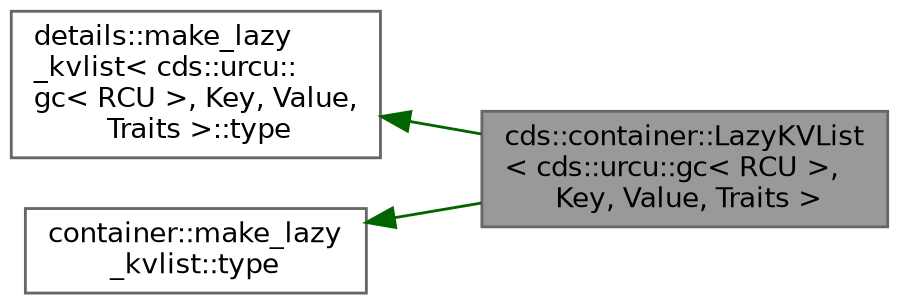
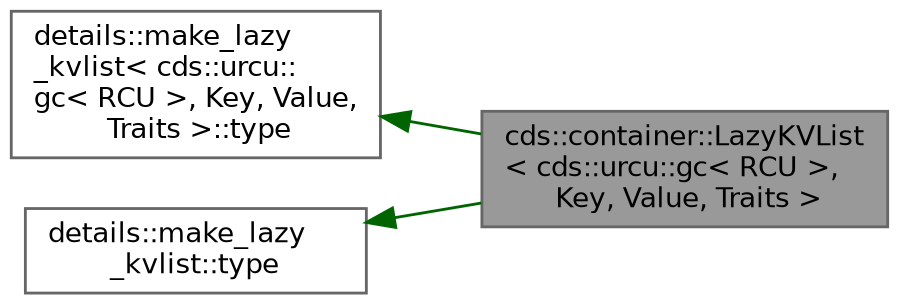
(196, 251) -> (196, 251)
